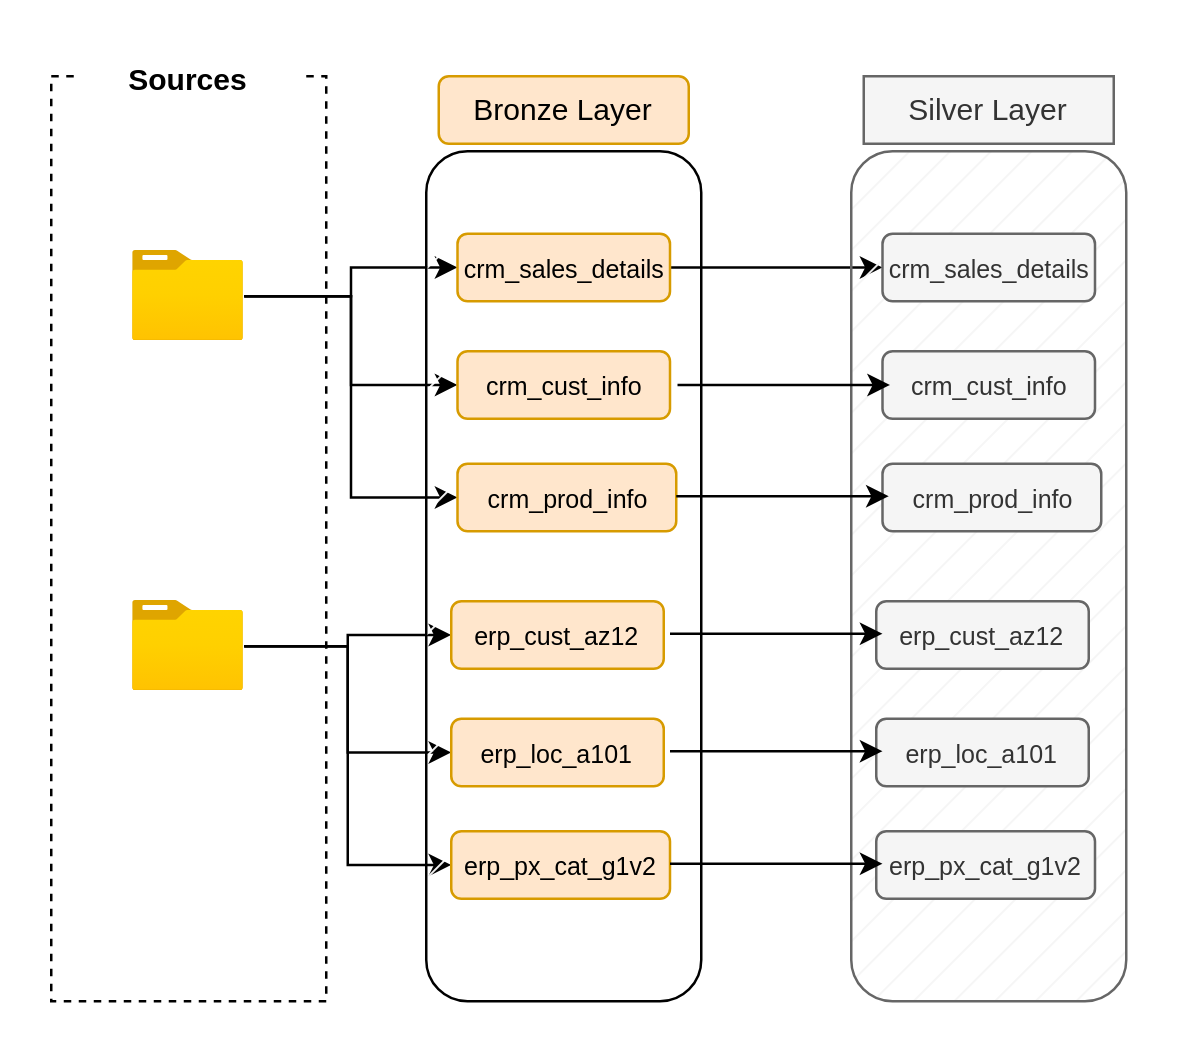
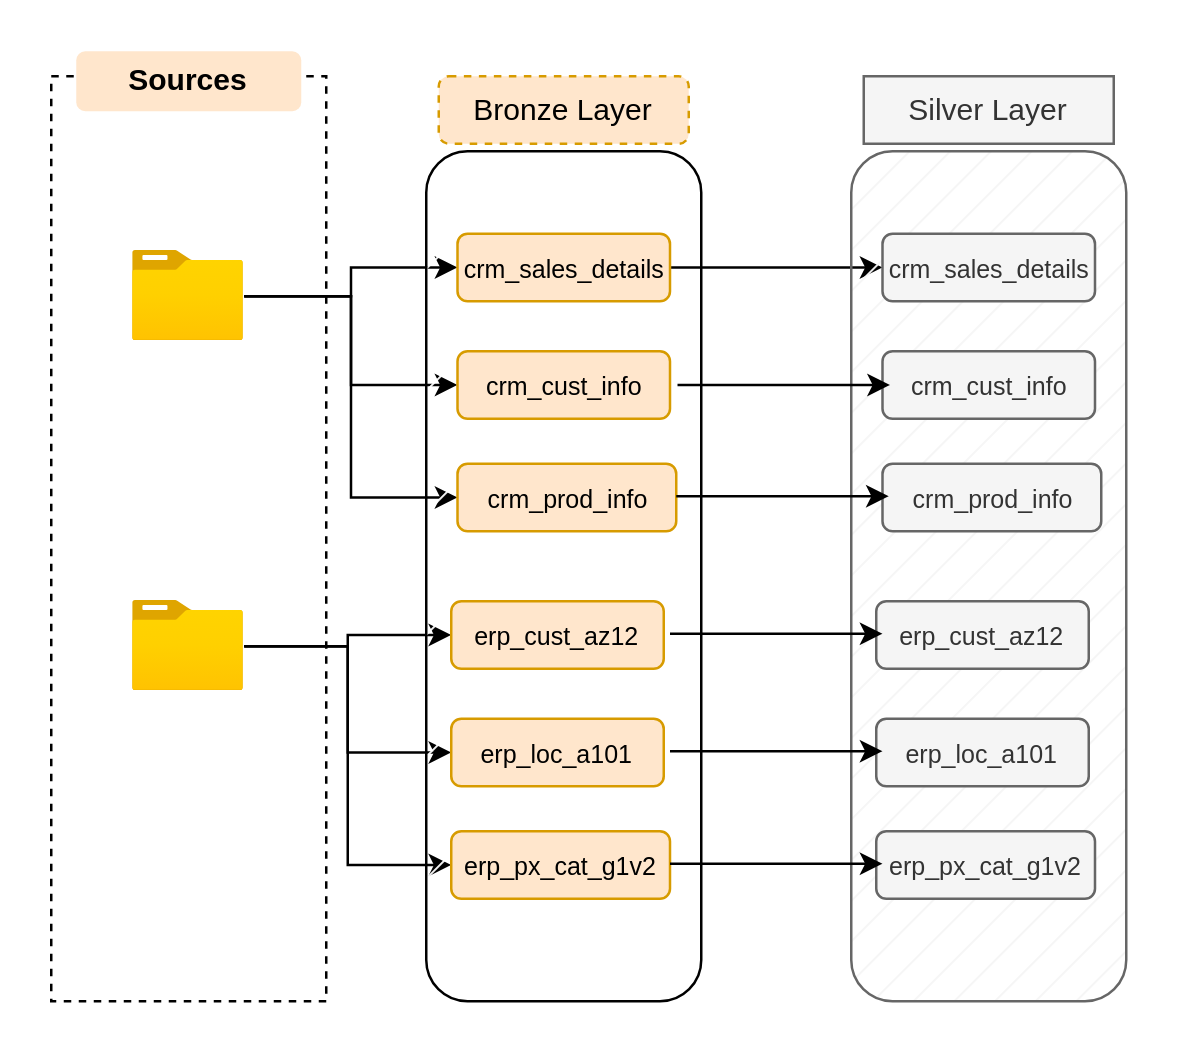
(189, 81) -> (189, 81)
(564, 110) -> (564, 110)
